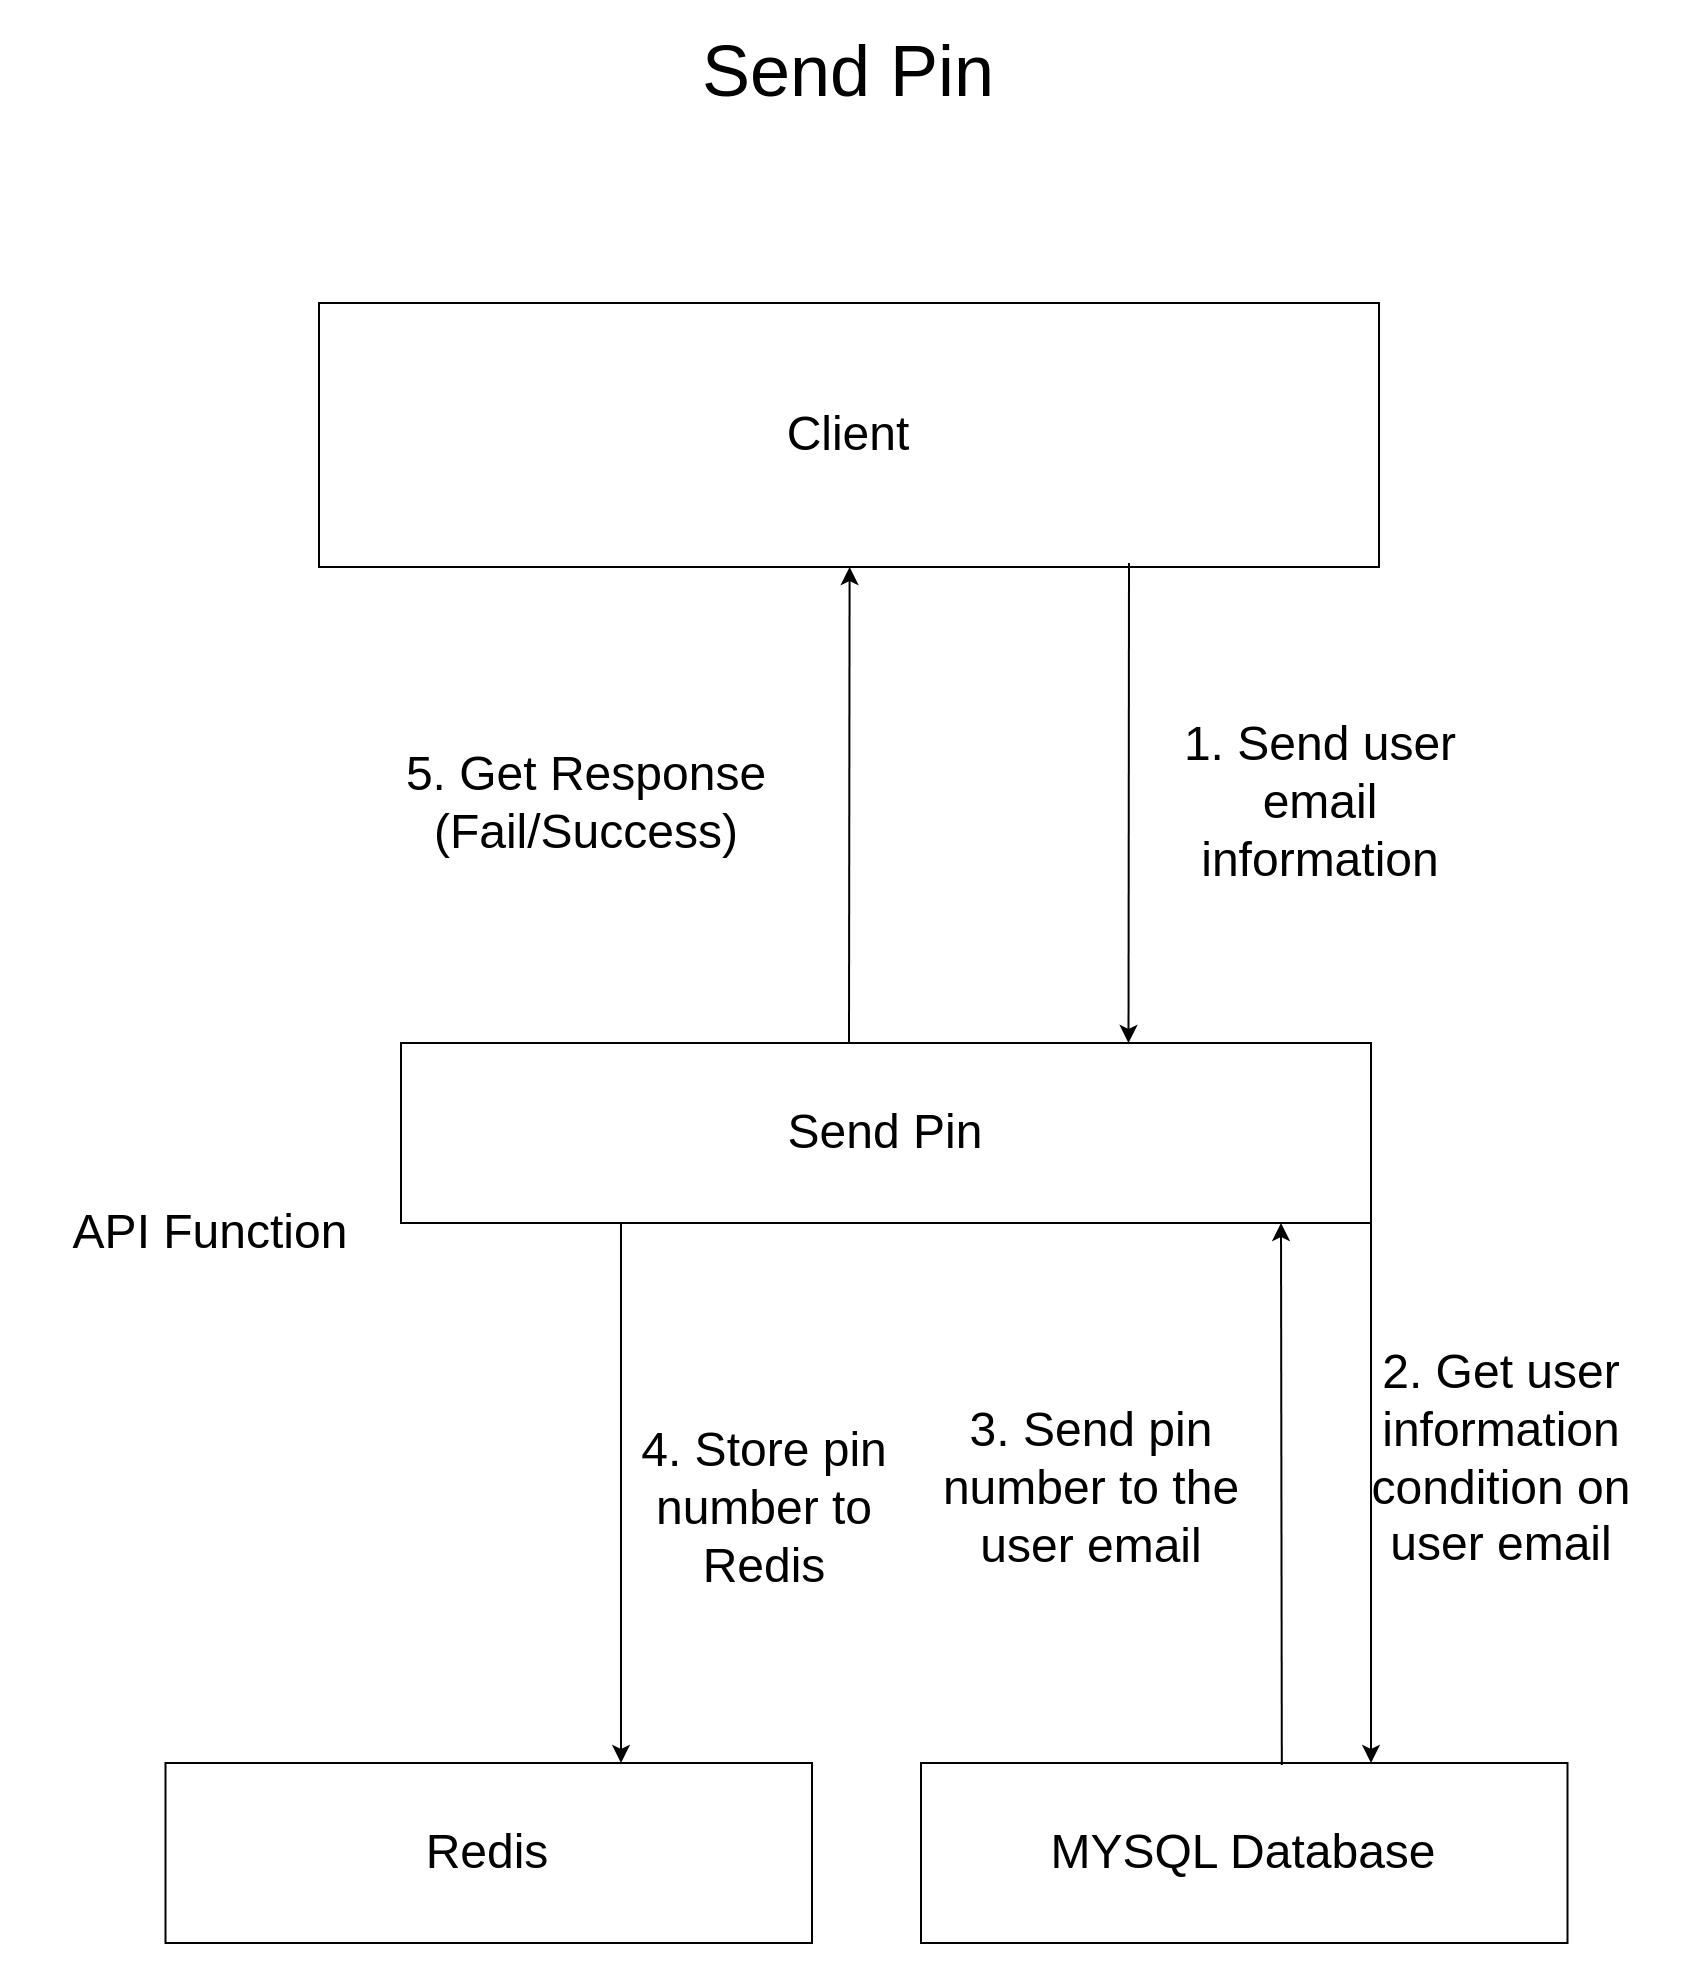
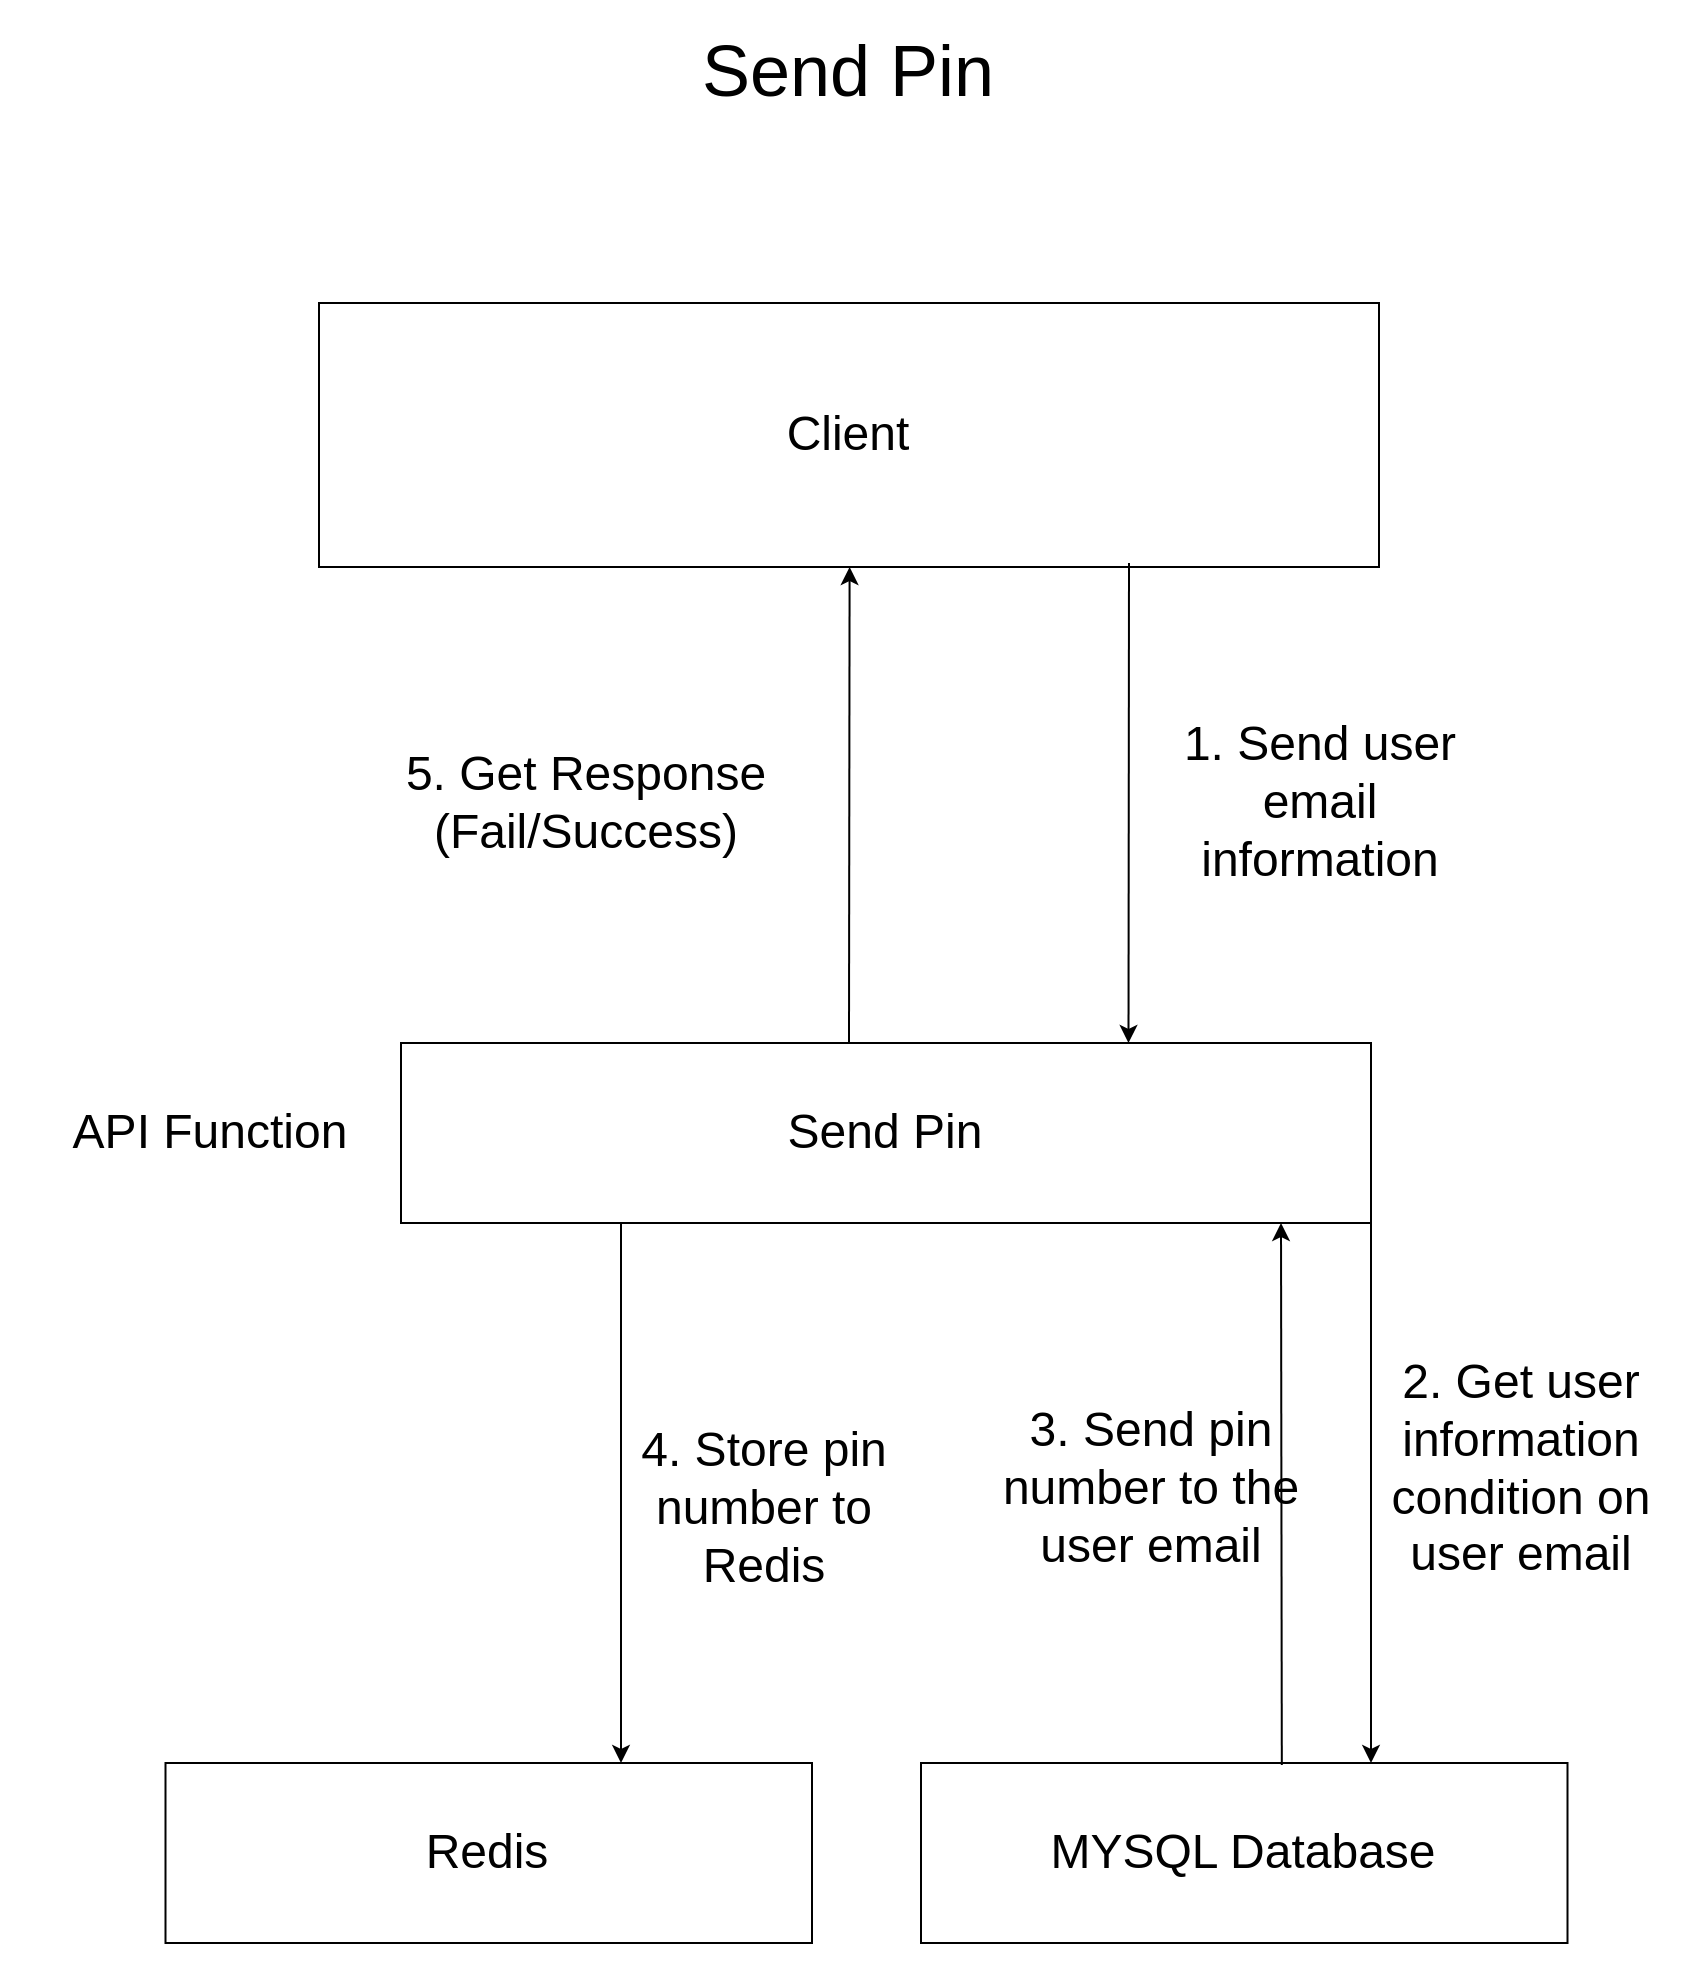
(211, 1233) -> (211, 1133)
(1502, 1458) -> (1522, 1468)
(1092, 1488) -> (1152, 1488)
